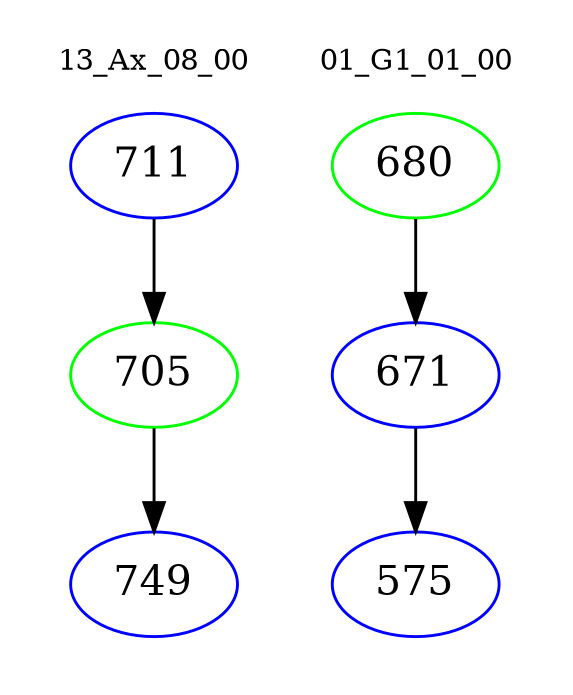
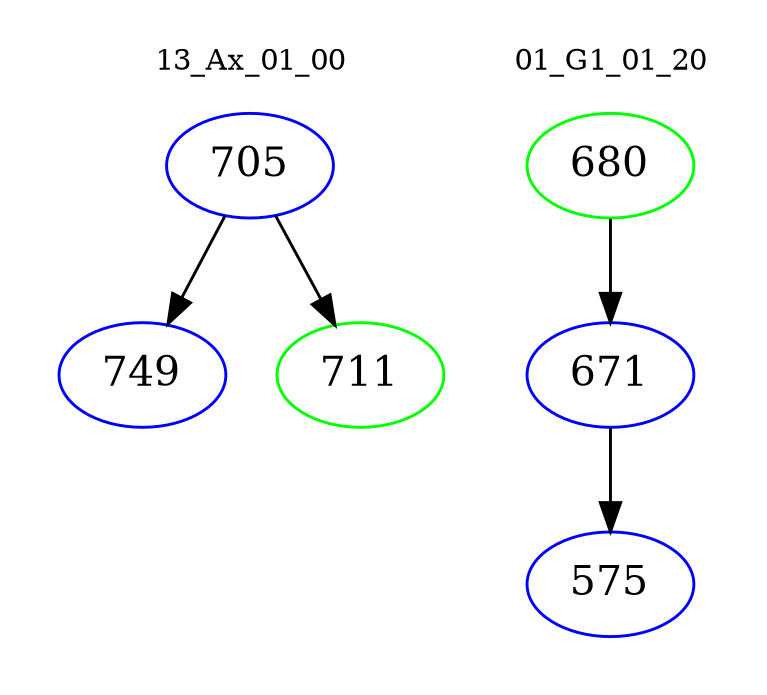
(154, 62) -> (251, 62)
(417, 62) -> (612, 62)
(154, 166) -> (360, 375)
(154, 256) -> (298, 257)
(154, 375) -> (250, 166)
